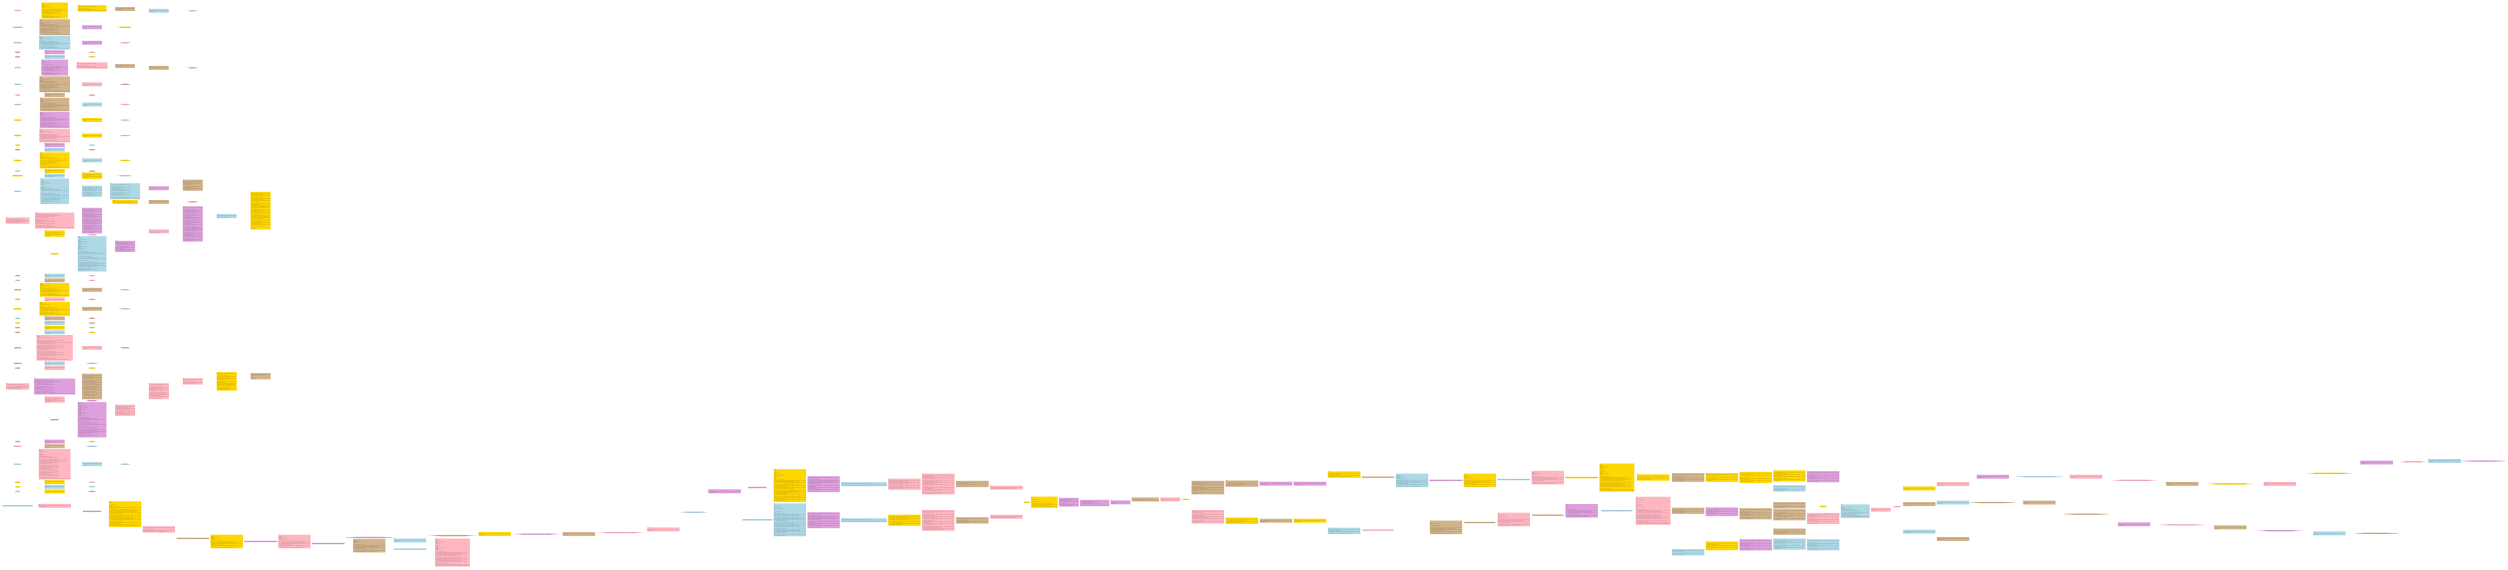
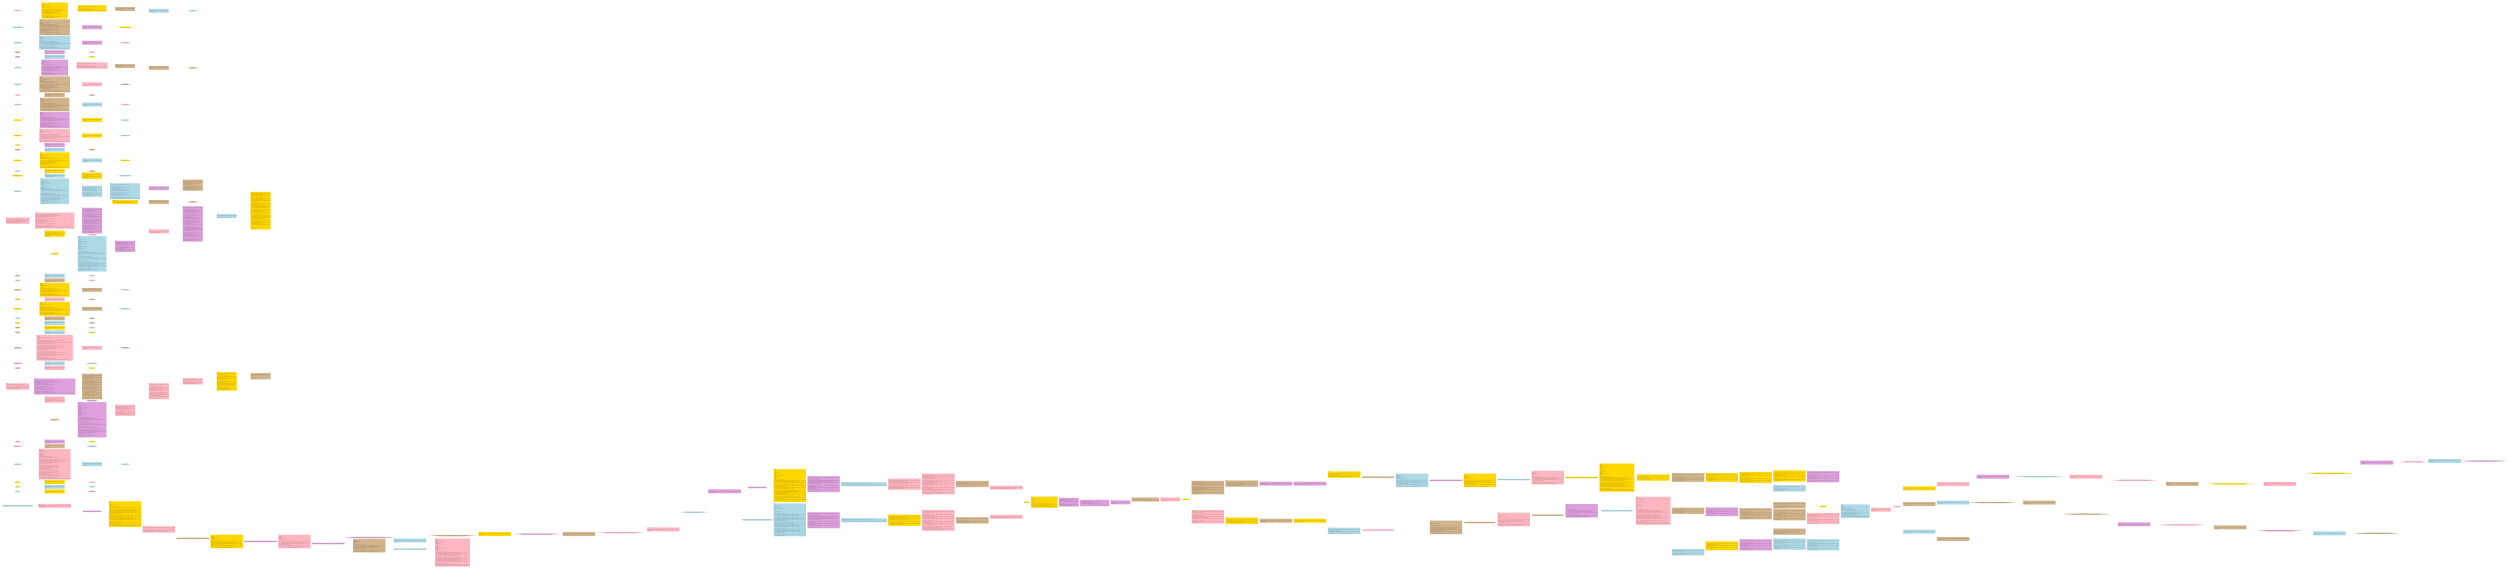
(92, 145) -> none
